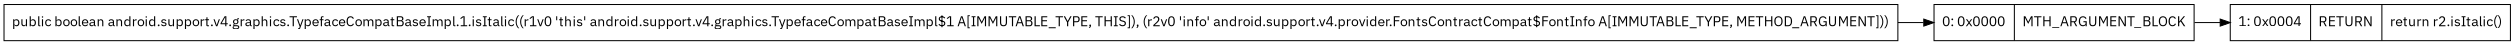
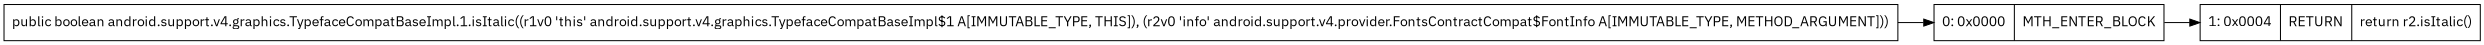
(2104, 22) -> (2089, 22)
